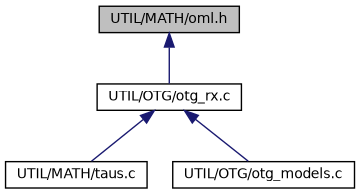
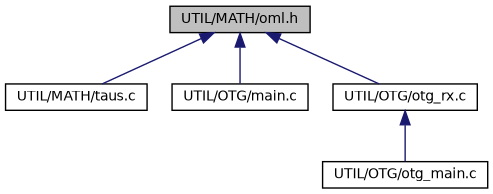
none -> (240, 97)
(117, 140) -> (152, 61)
(264, 175) -> (405, 175)
